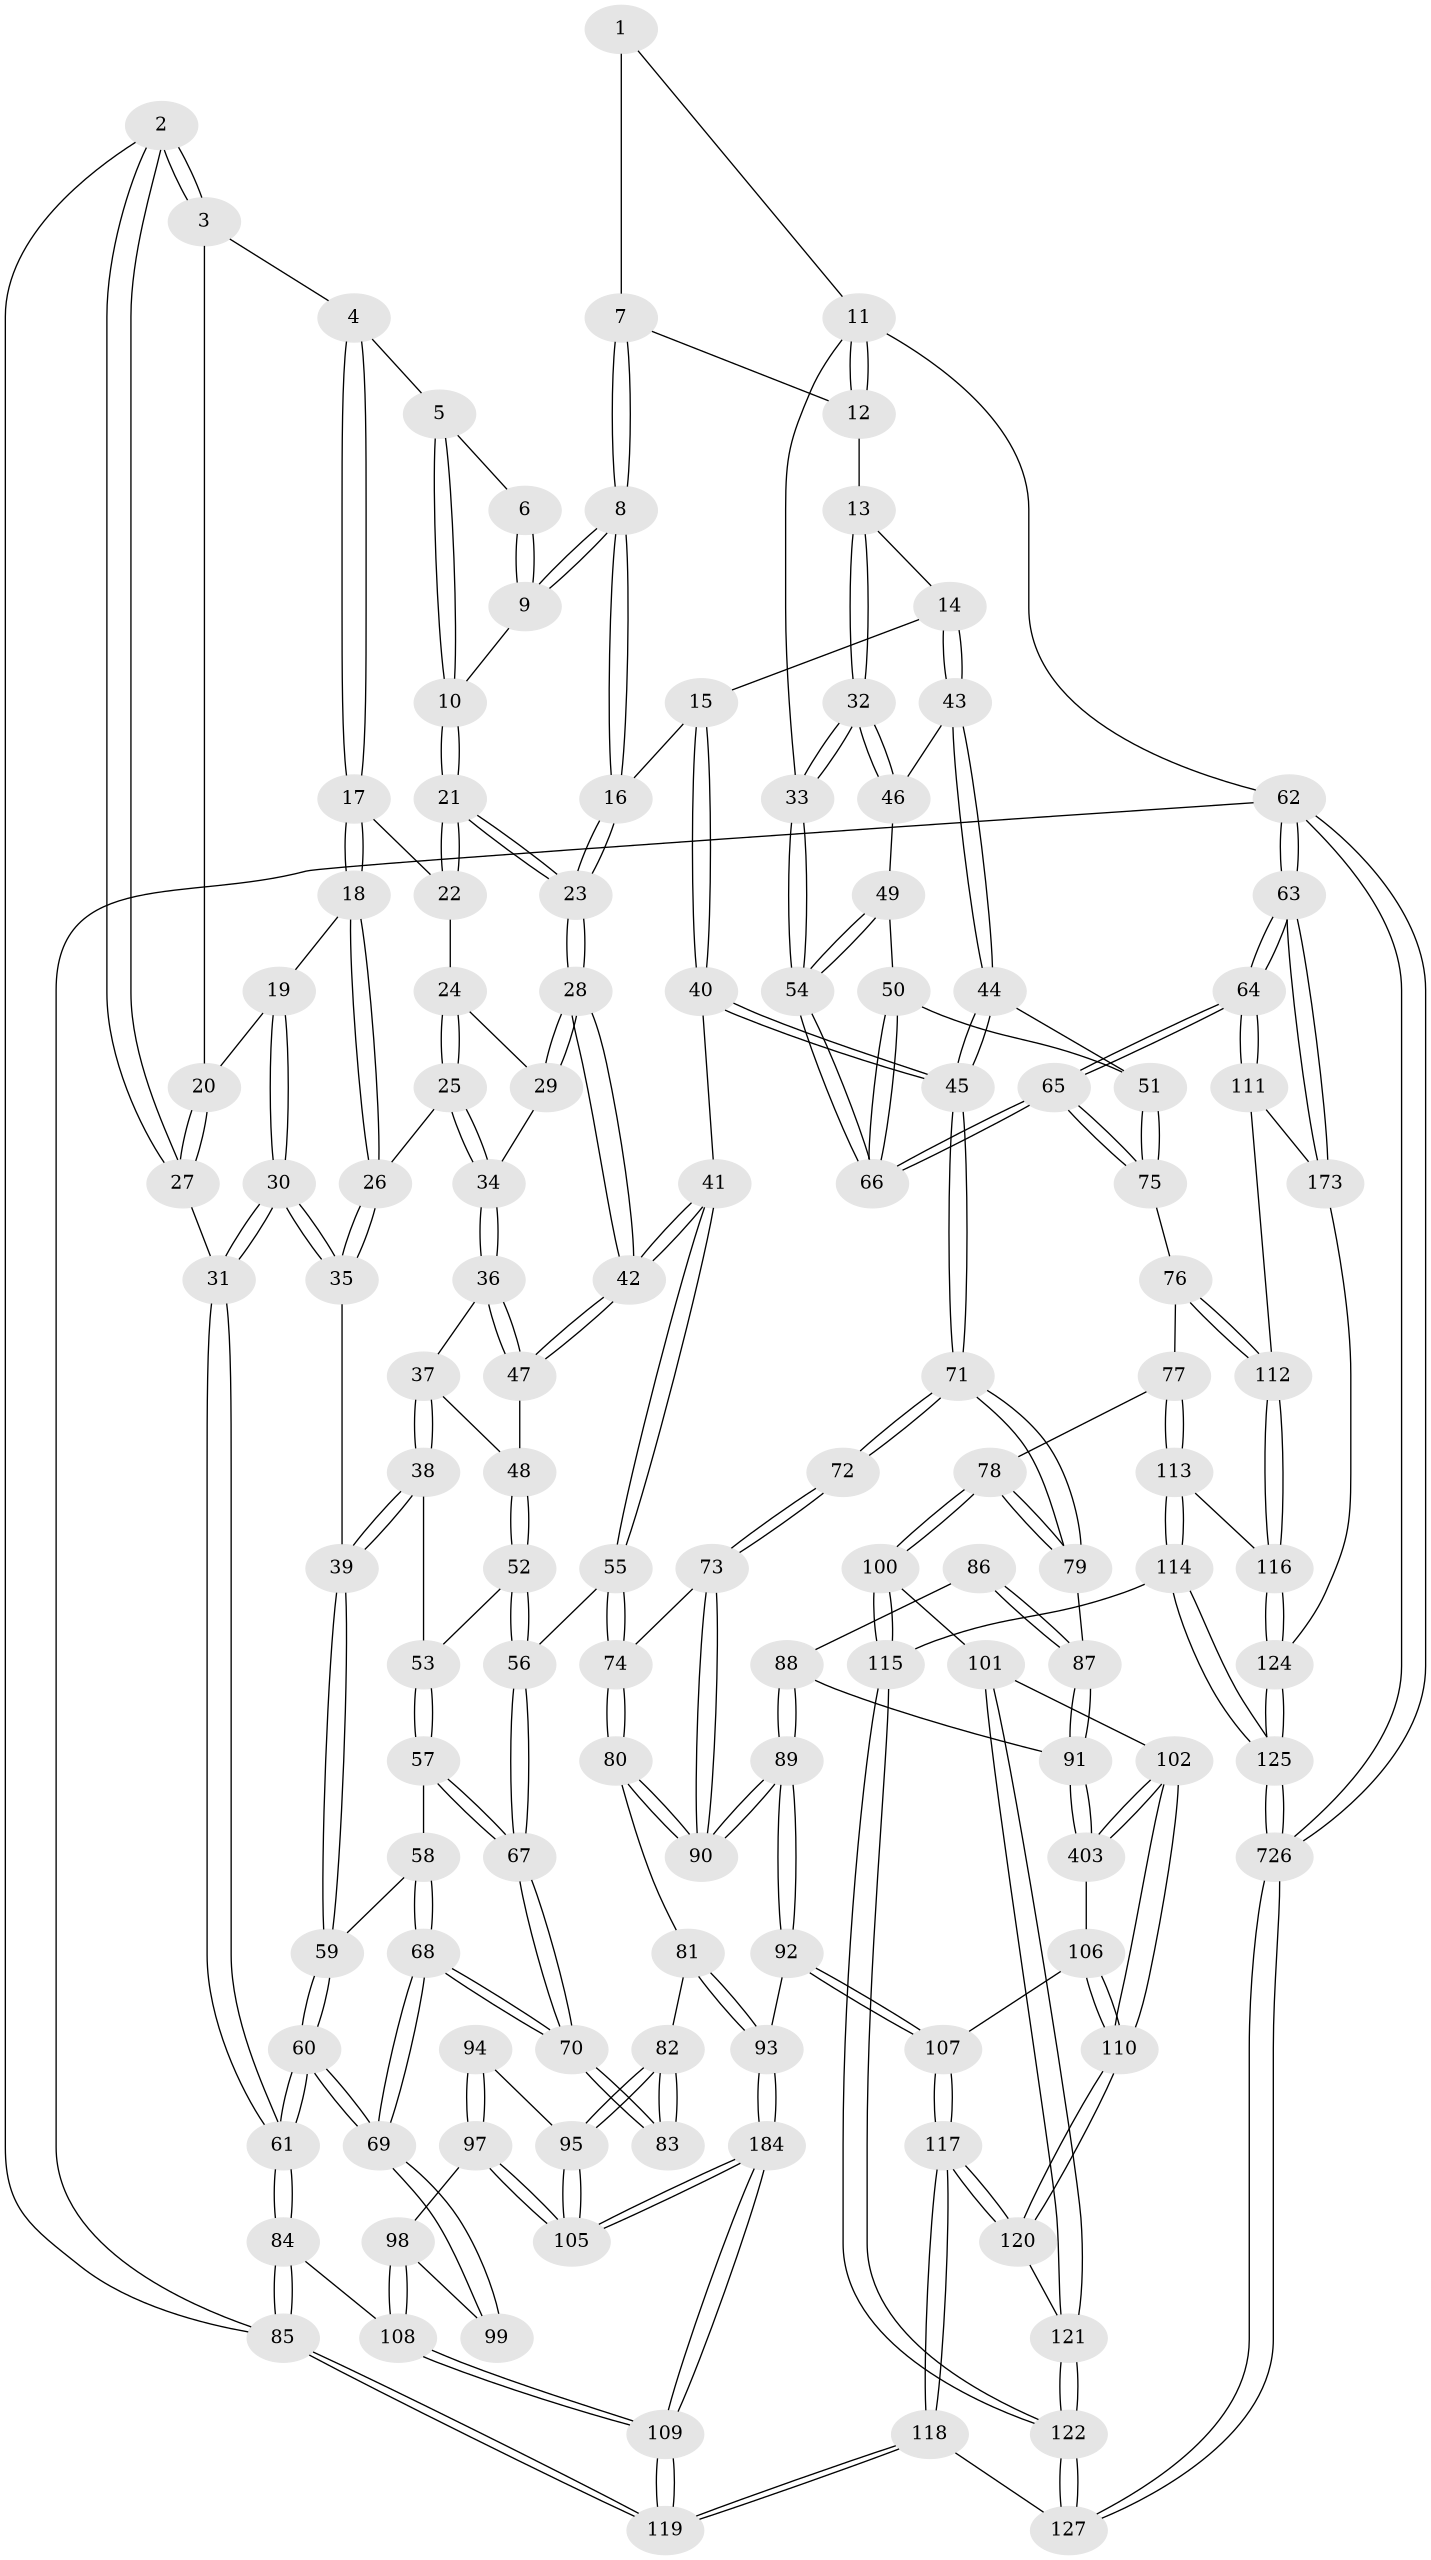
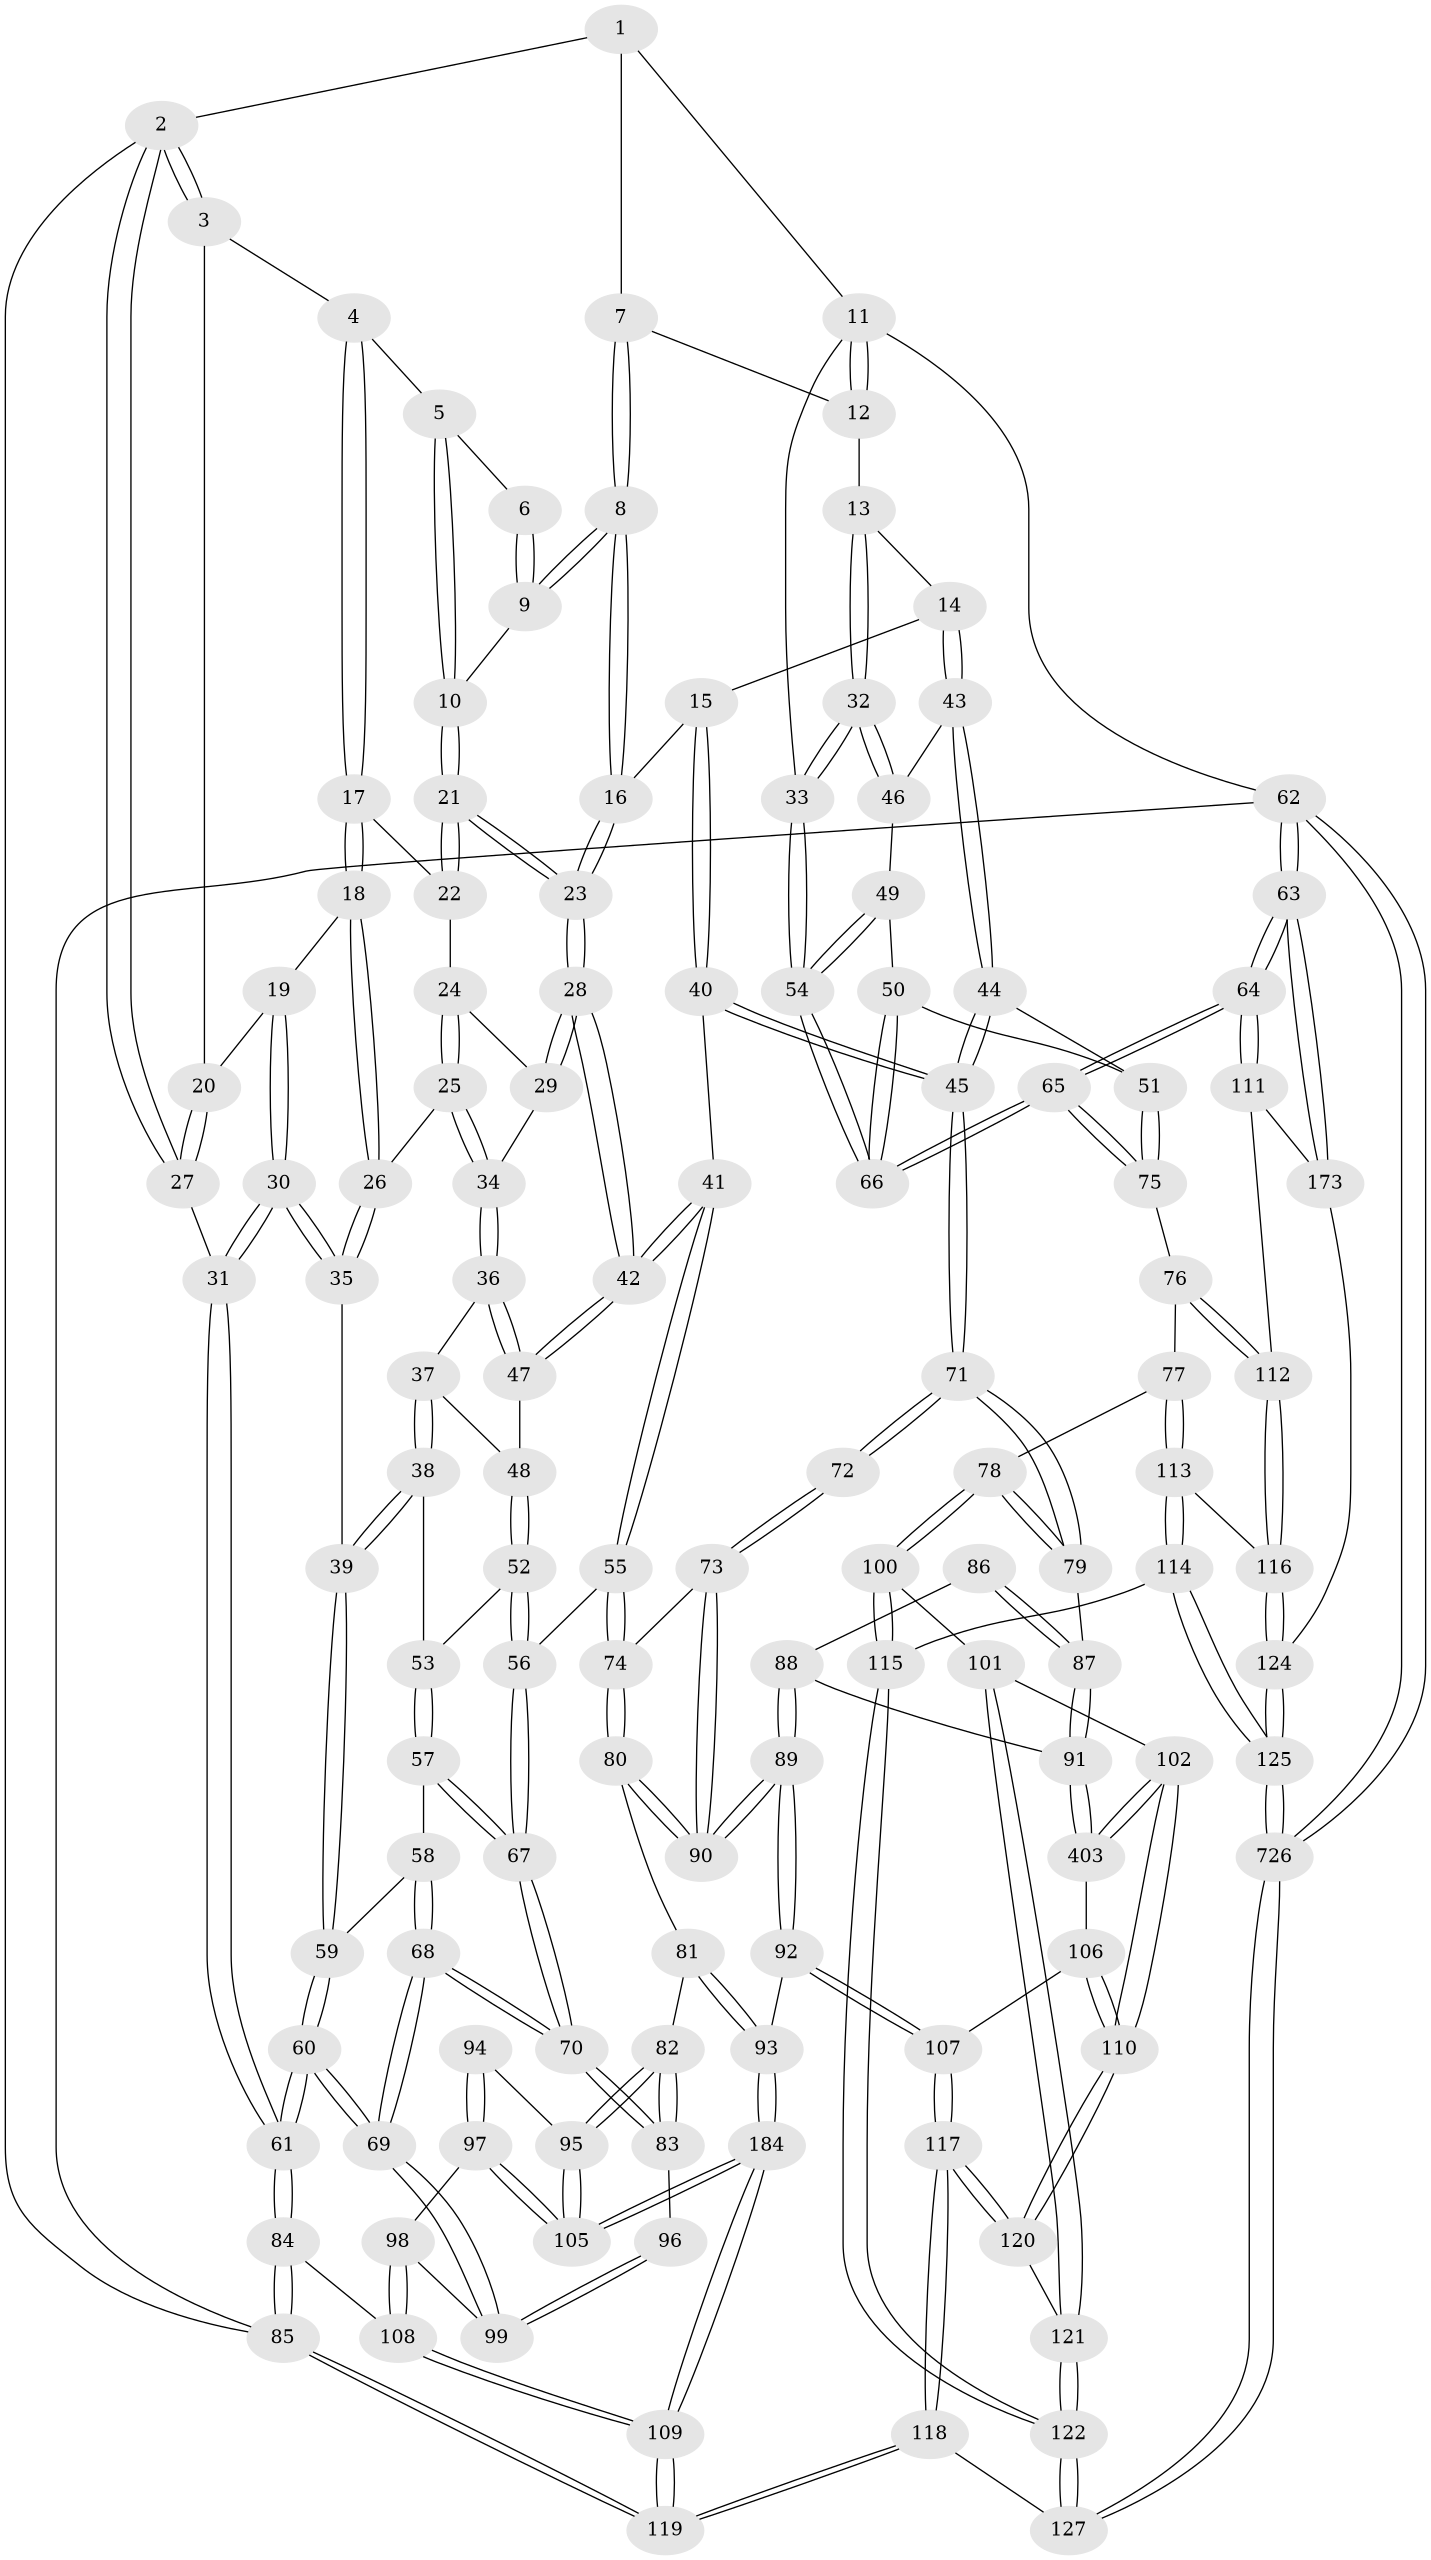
none -> (392, 78)
none -> (671, 2242)
